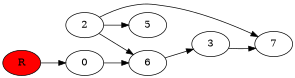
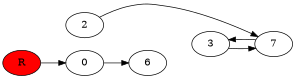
(148, 25) -> none
(113, 42) -> none
(176, 54) -> (246, 39)
